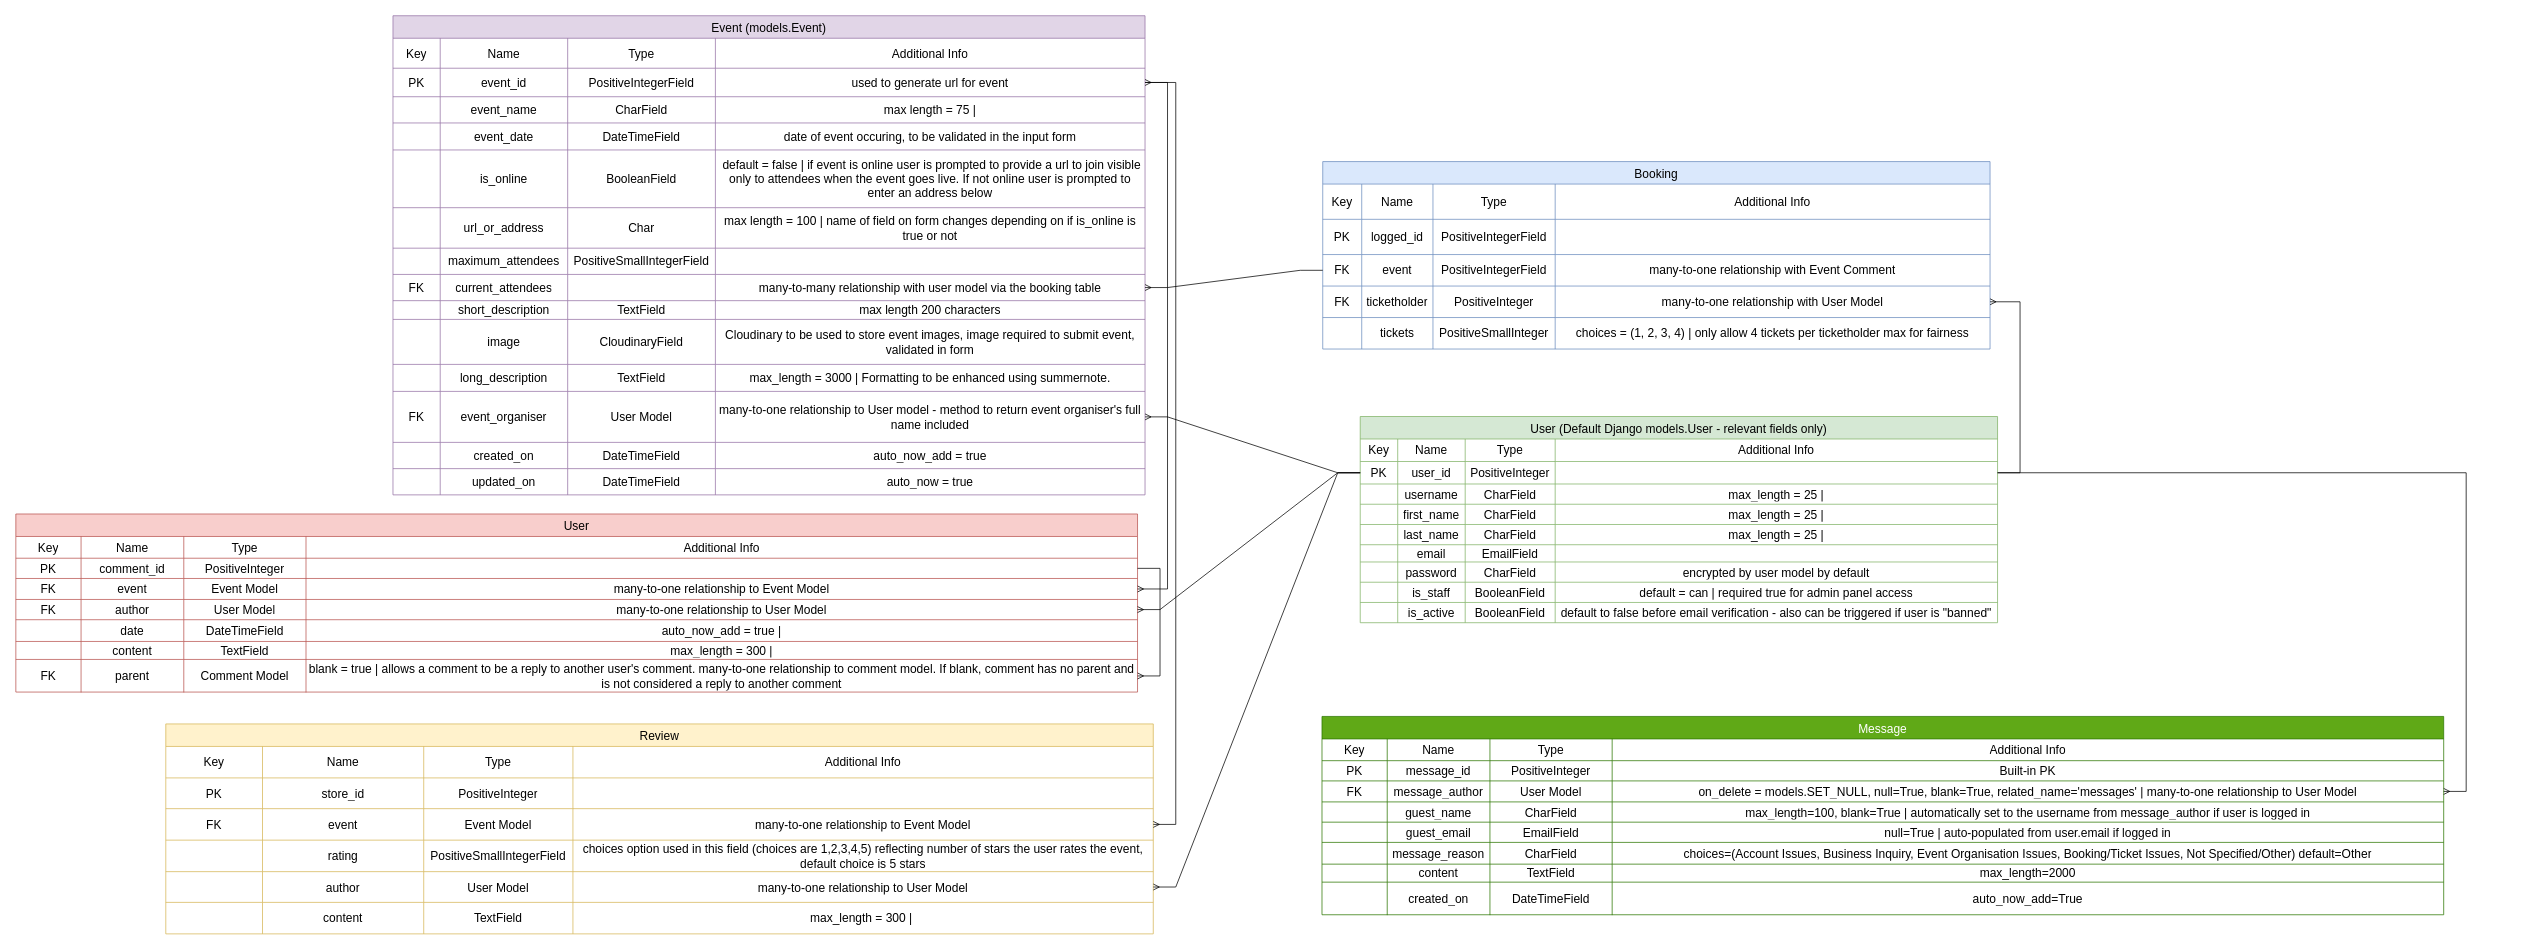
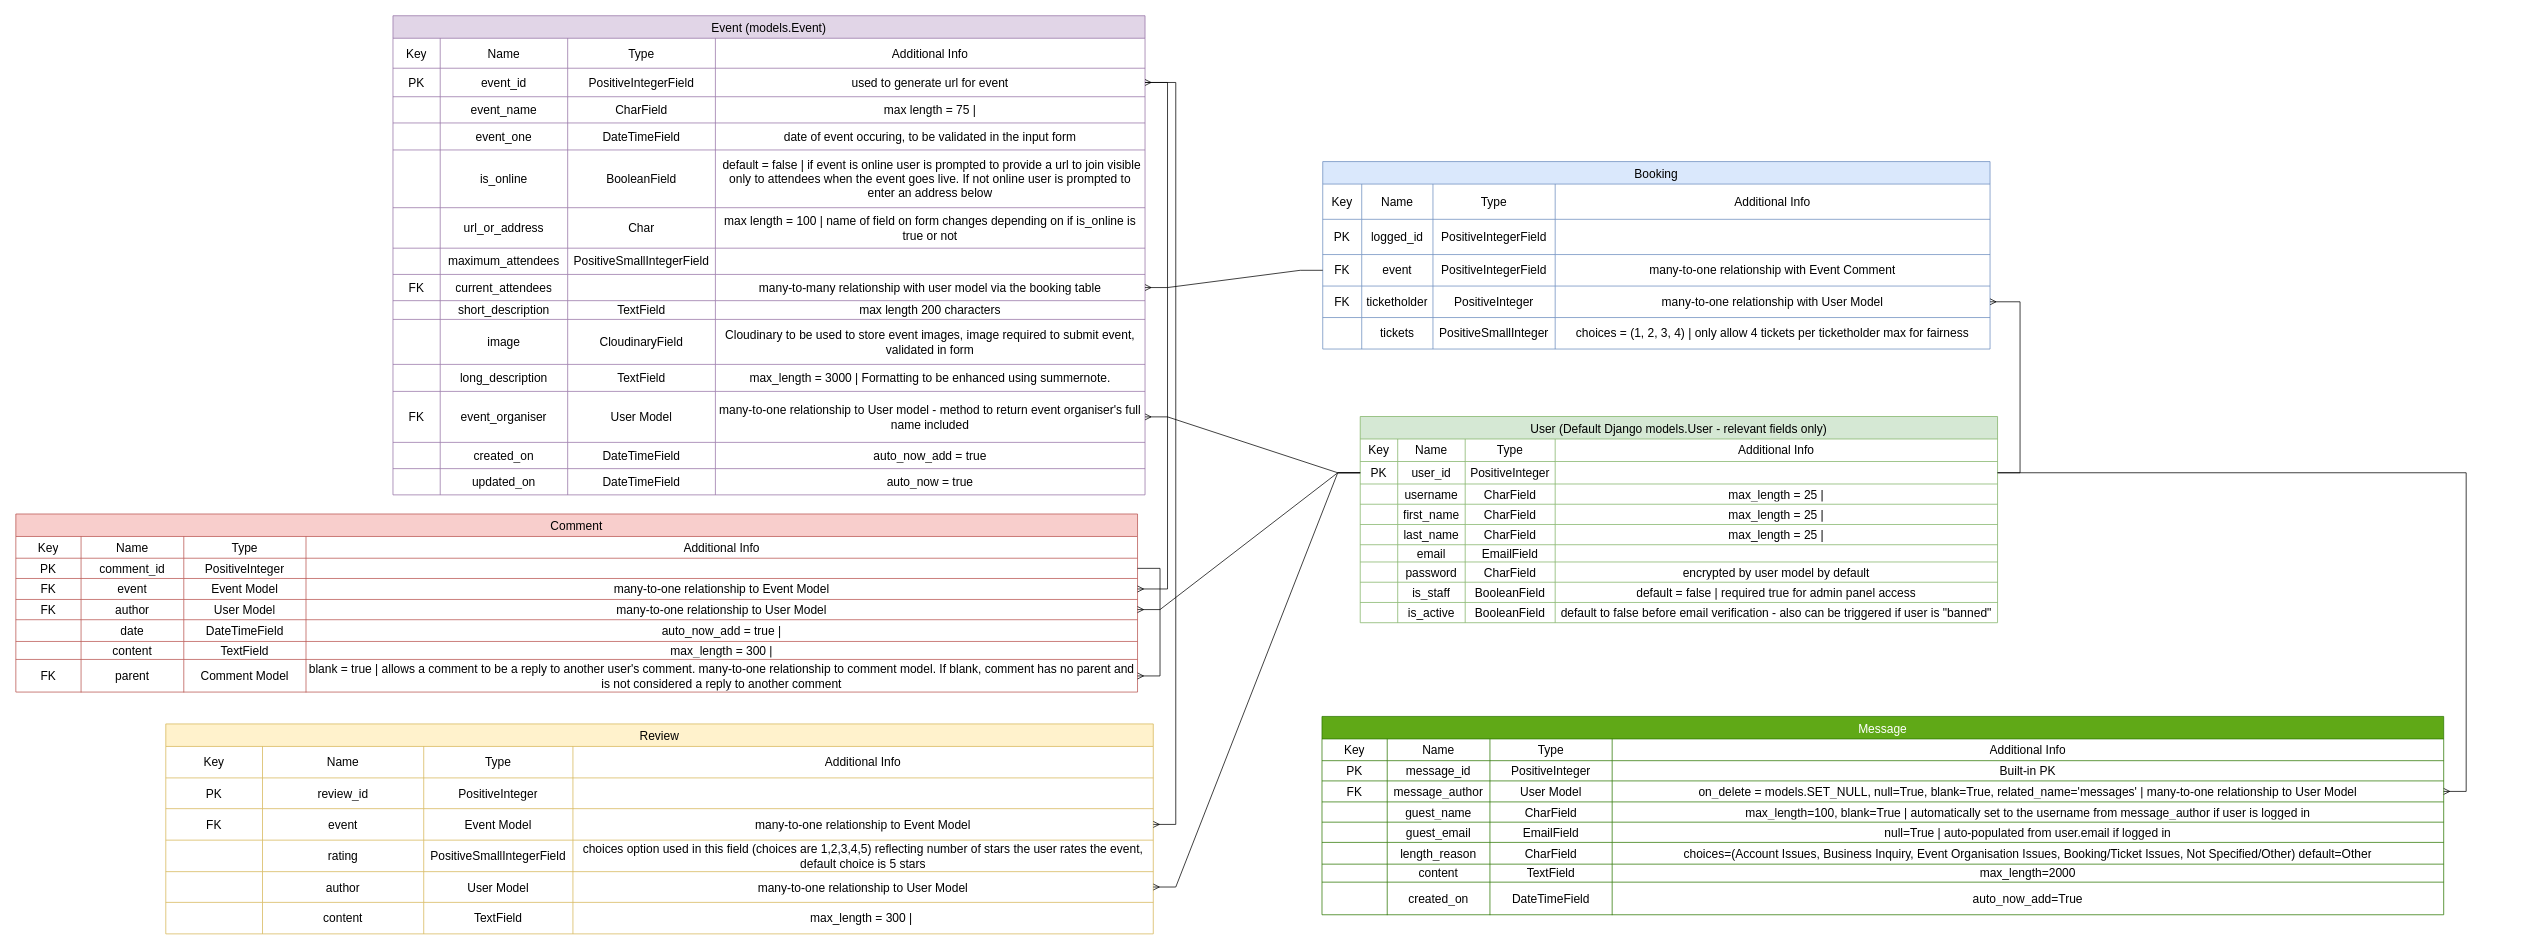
(504, 137) -> (504, 137)
(576, 526) -> (576, 526)
(1776, 593) -> (1776, 593)
(343, 794) -> (343, 794)
(1439, 854) -> (1439, 854)
